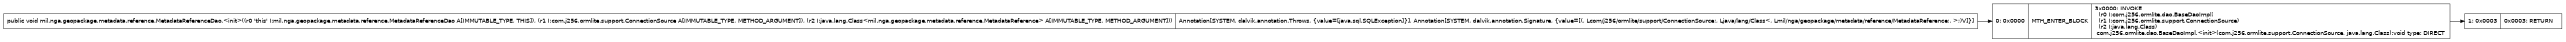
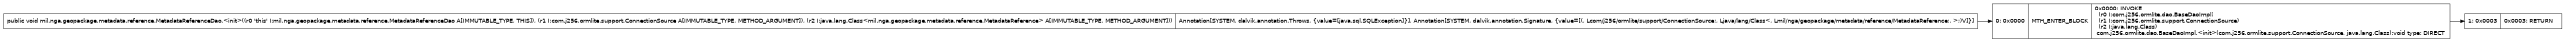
(2120, 9) -> (2120, 9)
